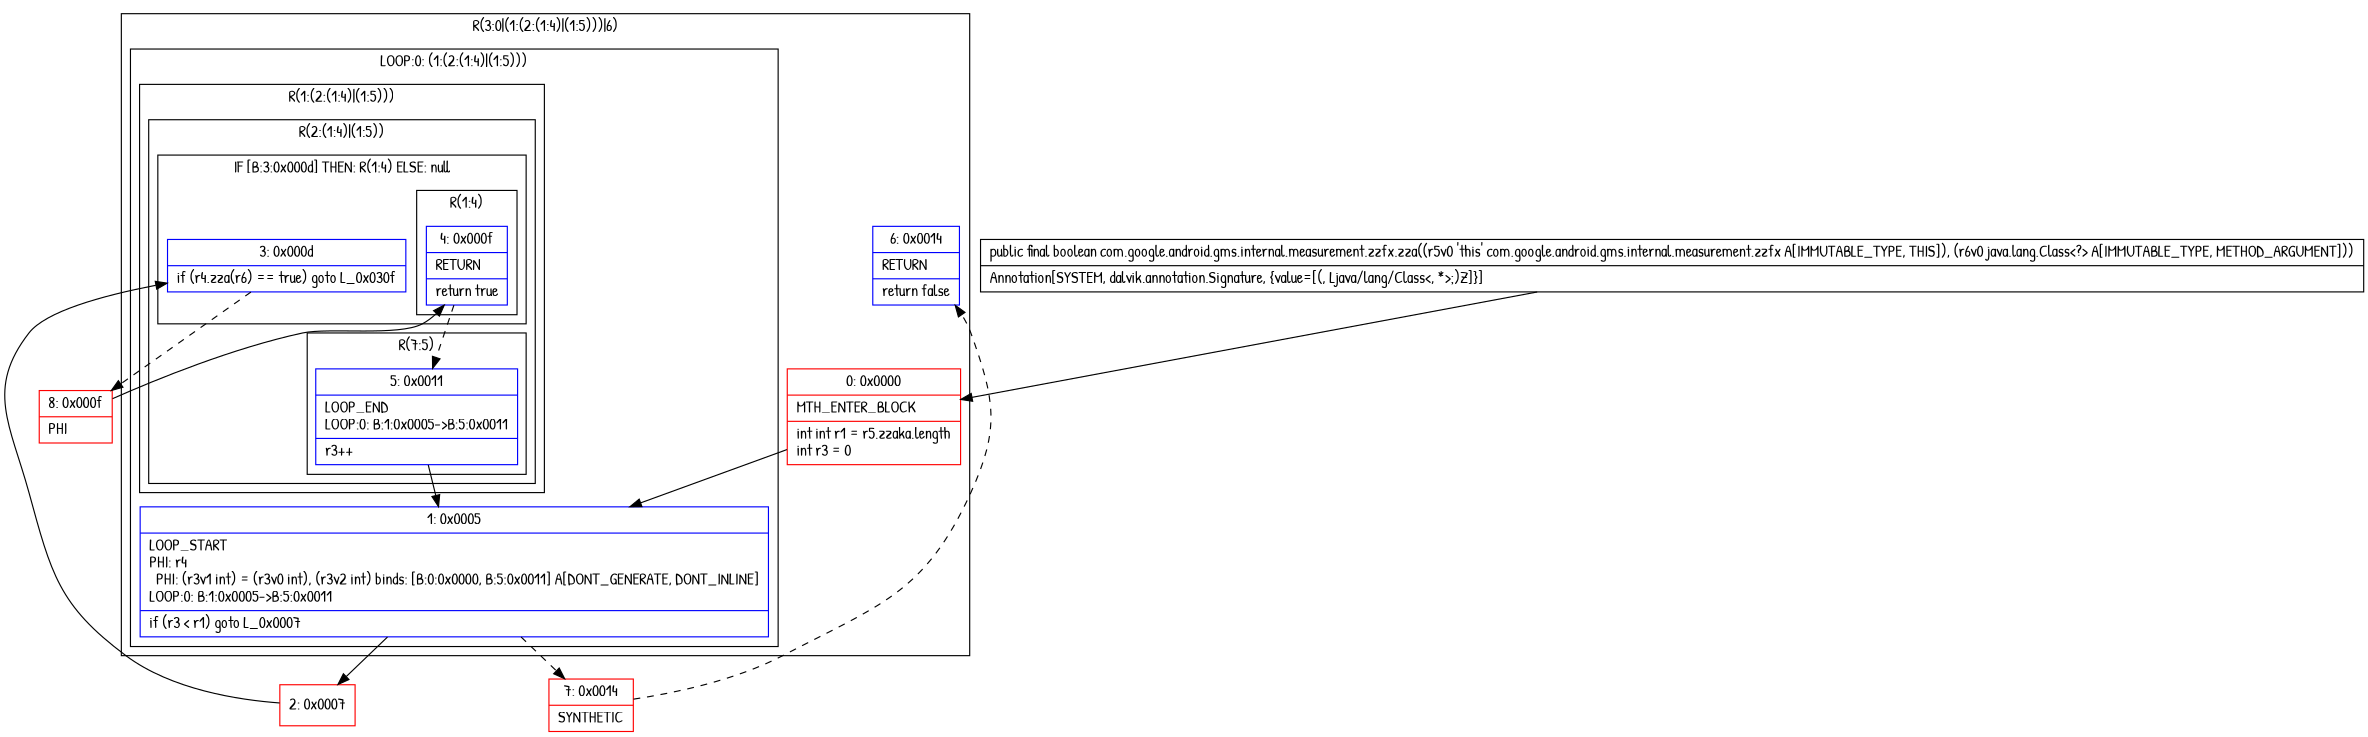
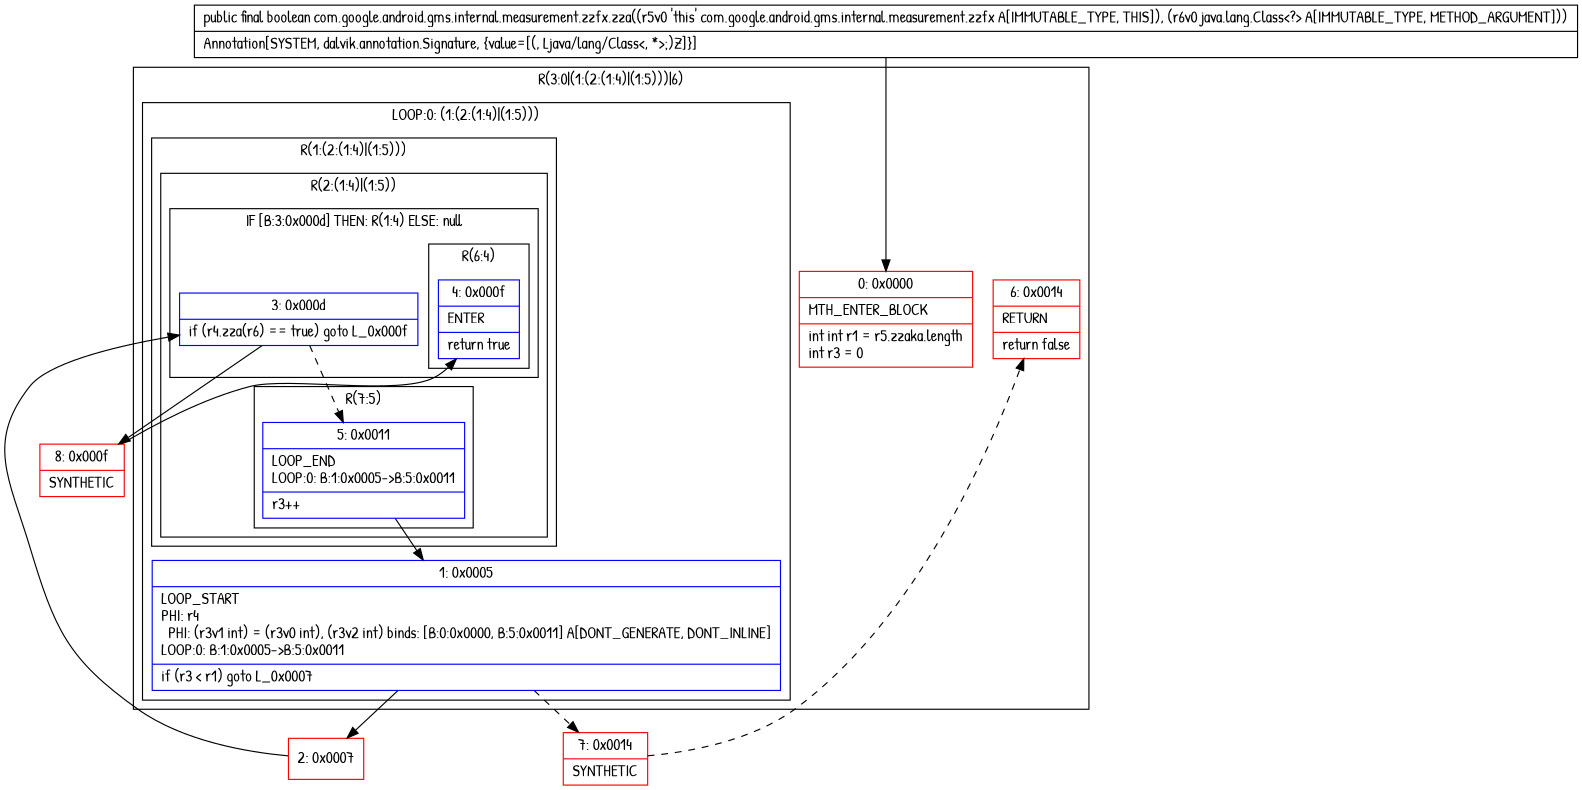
(467, 204) -> (479, 257)
(458, 265) -> (466, 319)
(916, 266) -> (1036, 319)
(287, 278) -> (299, 332)
(186, 338) -> (195, 392)
(442, 340) -> (321, 370)
(58, 429) -> (82, 483)
(714, 476) -> none
